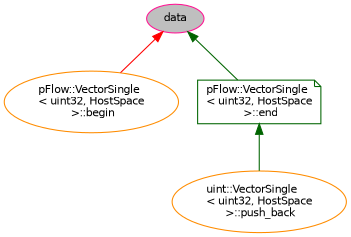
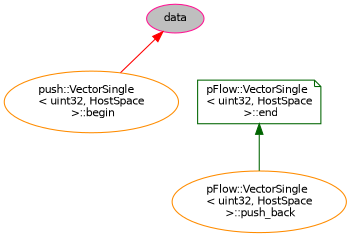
(217, 60) -> none
(91, 102) -> (91, 102)
(259, 202) -> (259, 202)
